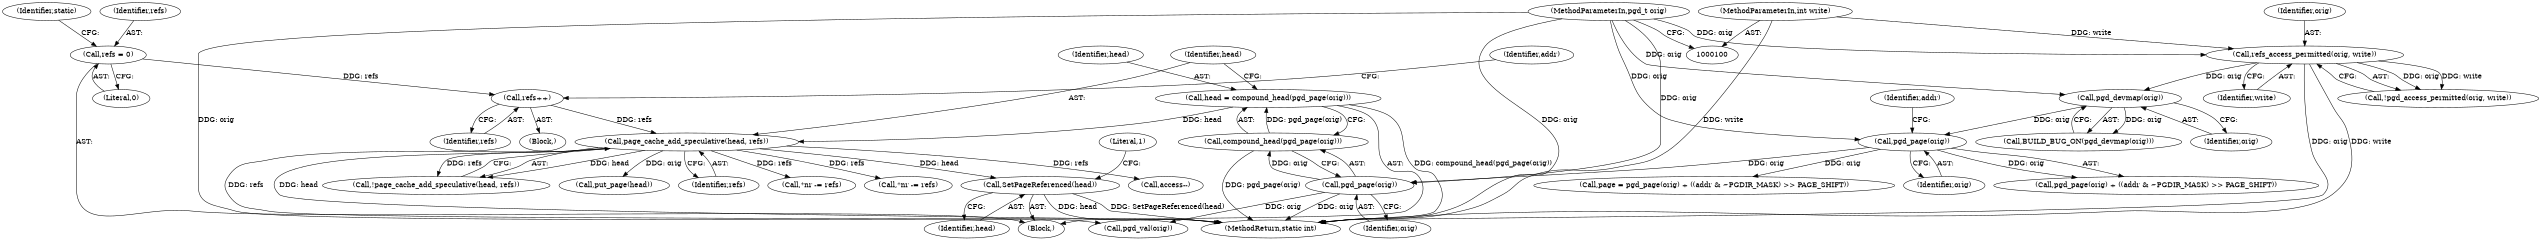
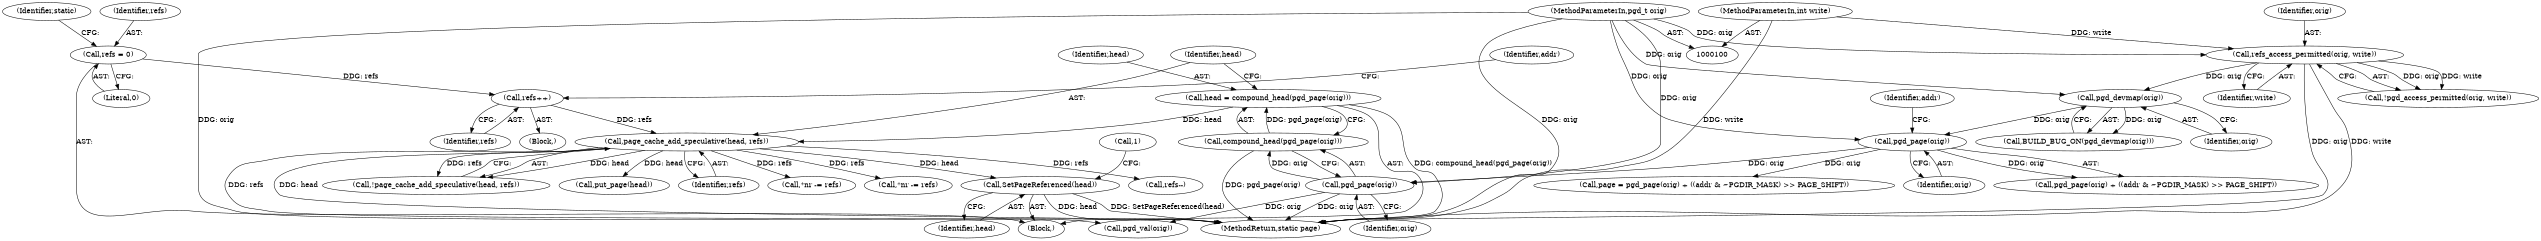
(1677, 33) -> (1677, 33)
(1128, 142) -> (1128, 142)
(664, 164) -> (664, 164)
(1166, 186) -> (1166, 186)
(1271, 229) -> (1271, 229)
